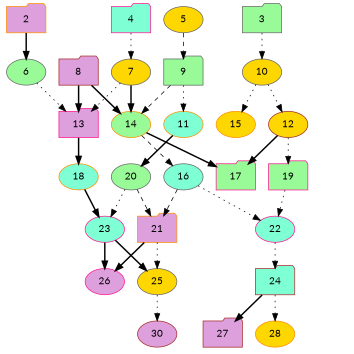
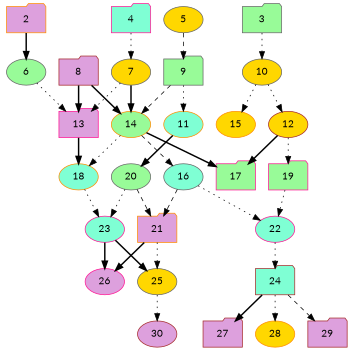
none -> (107, 148)
(90, 200) -> (90, 200)
none -> (328, 334)
